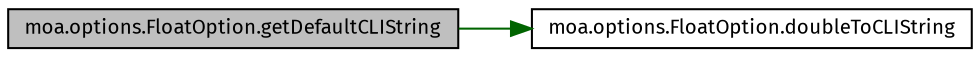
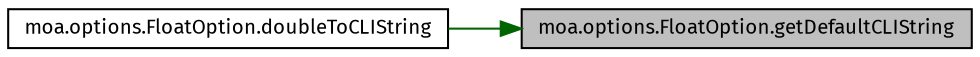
(485, 29) -> (475, 29)
